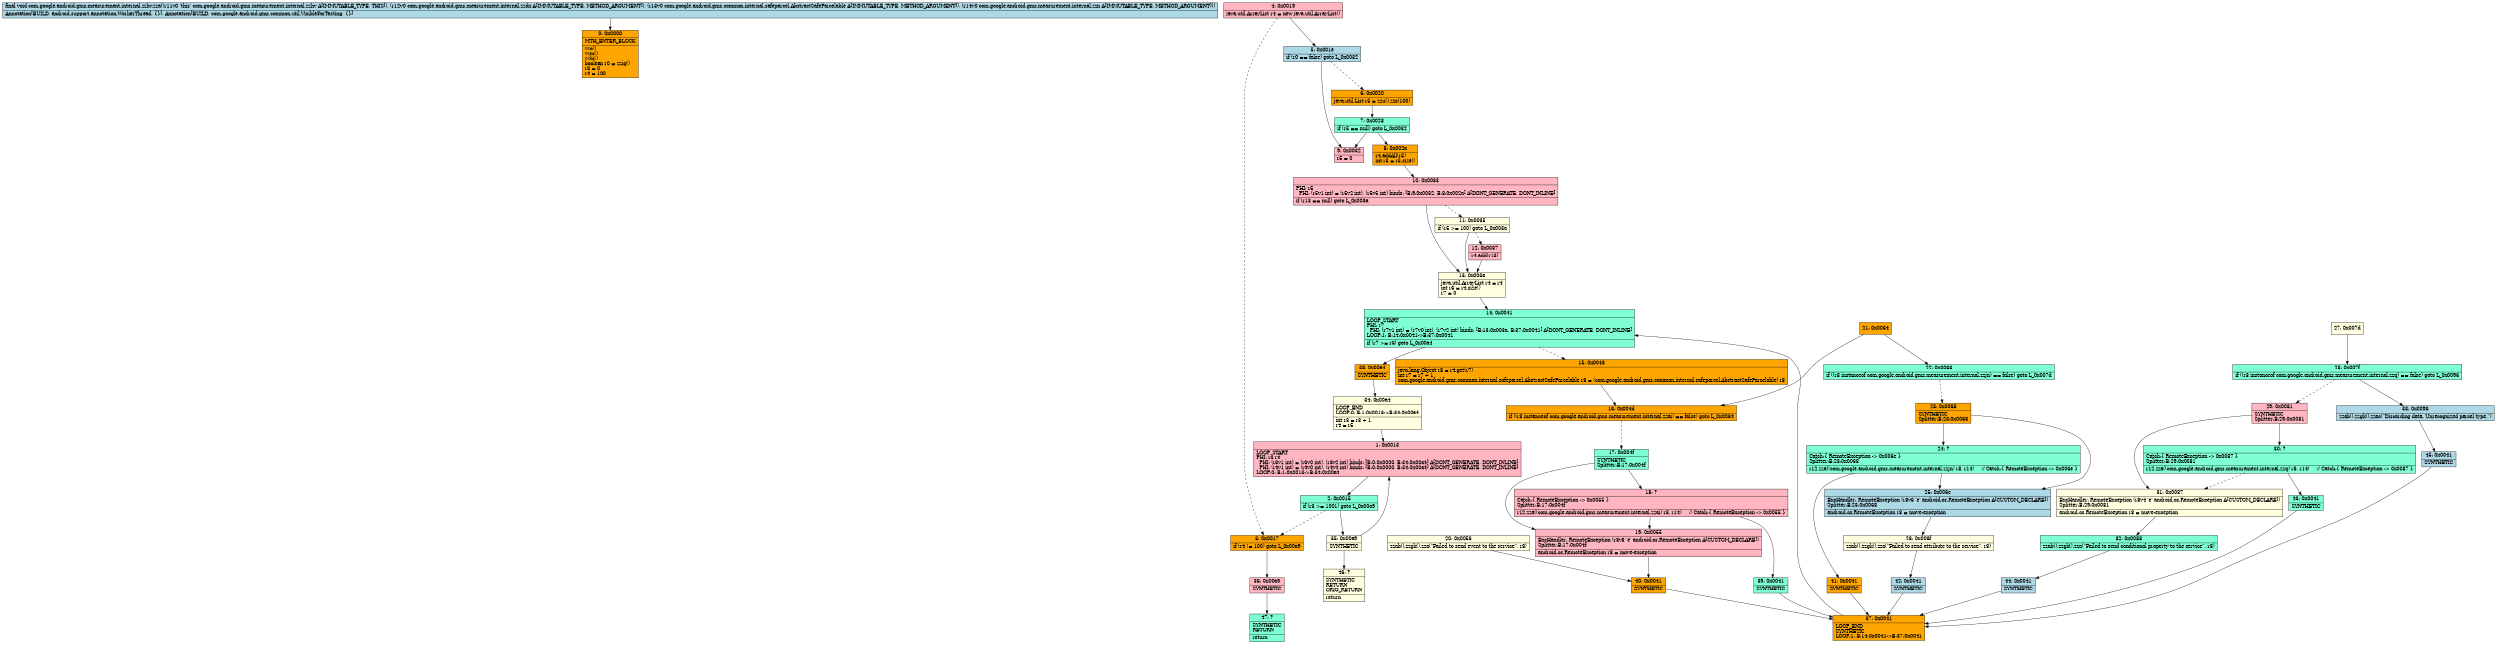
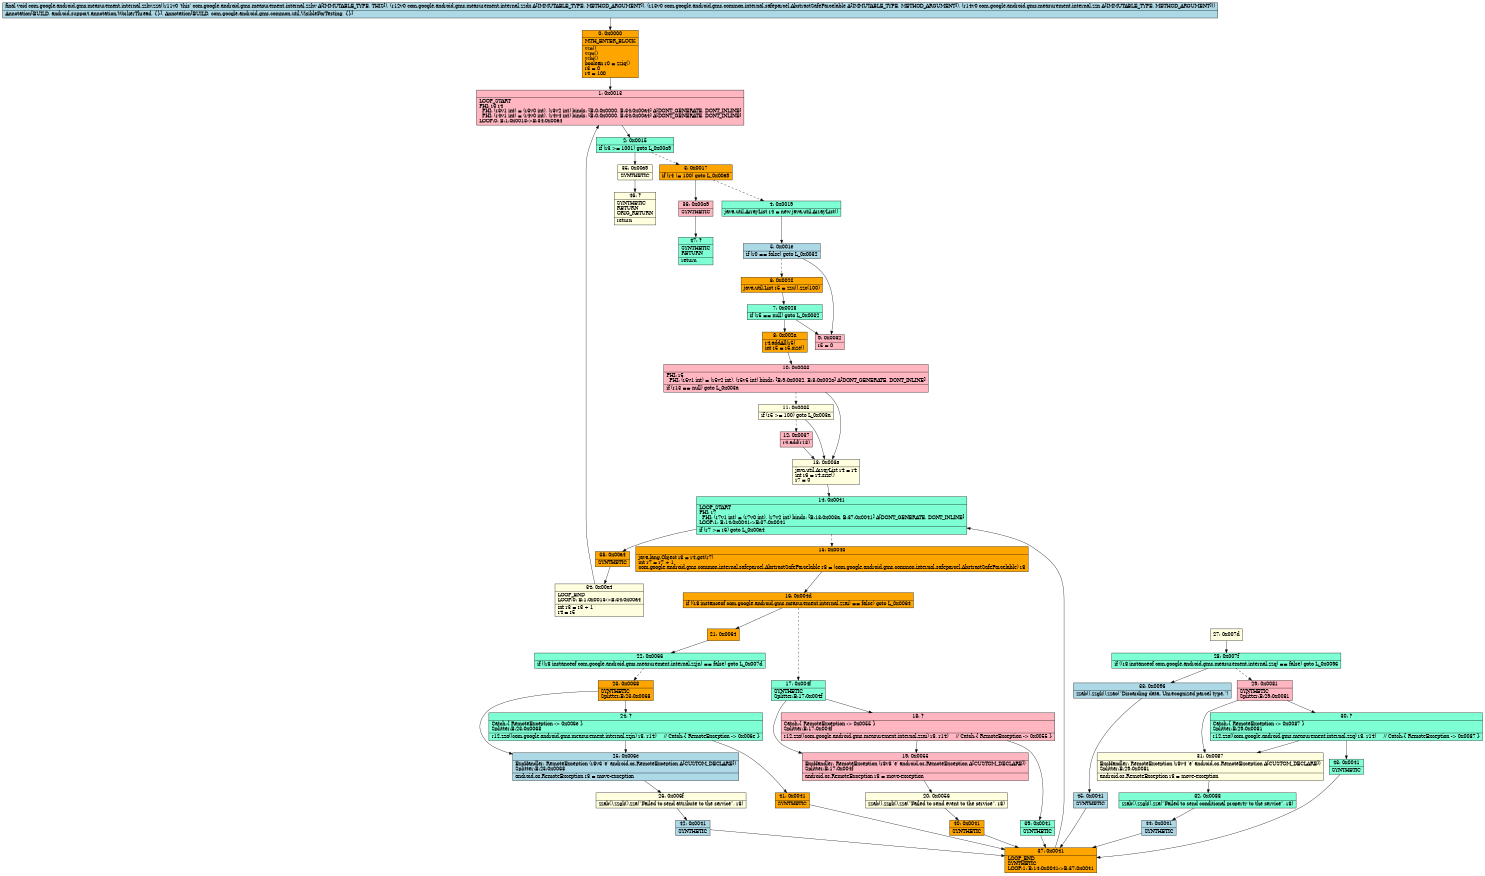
(1283, 10) -> (781, 209)
(1244, 272) -> (737, 190)
(1796, 382) -> (760, 618)
(2226, 481) -> (1280, 746)
(1383, 512) -> (610, 82)
(1648, 566) -> (927, 785)
